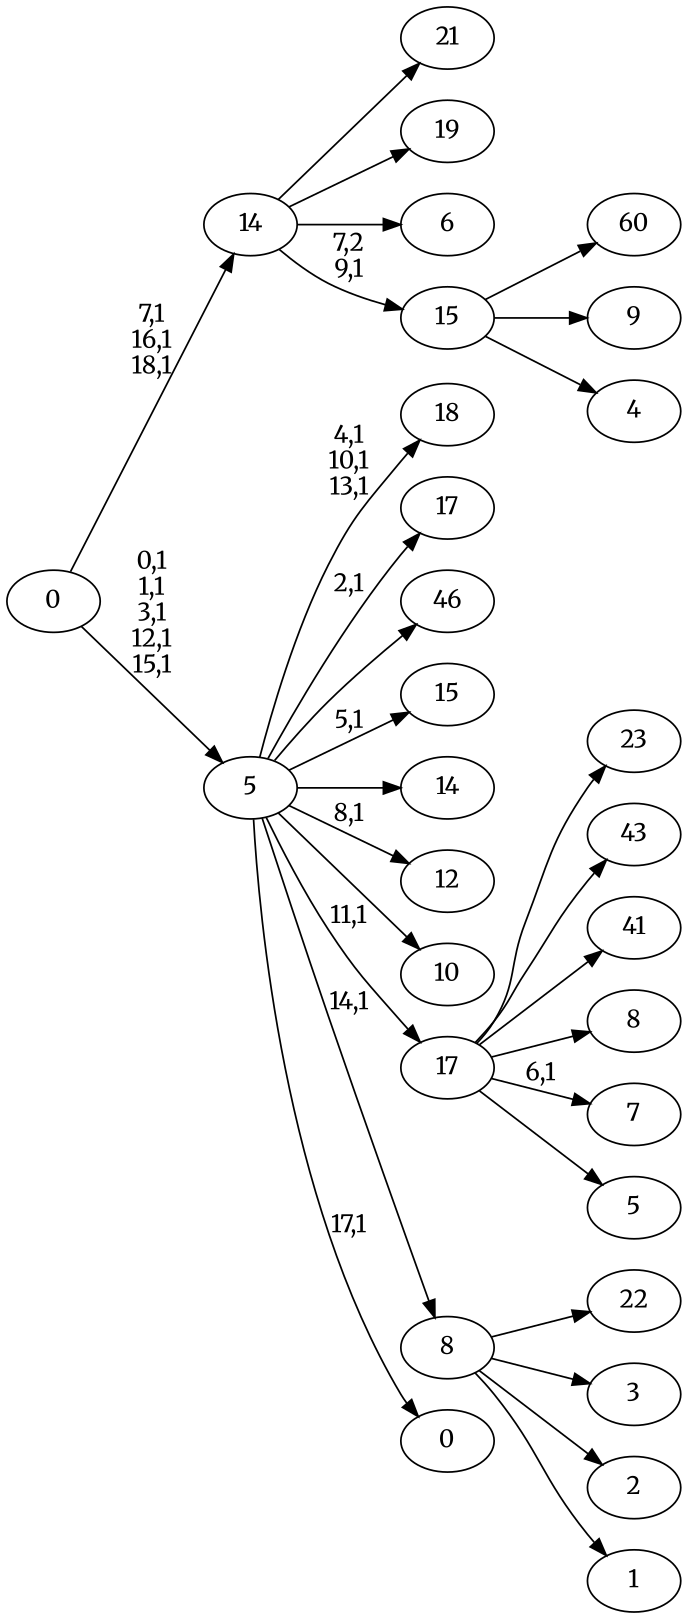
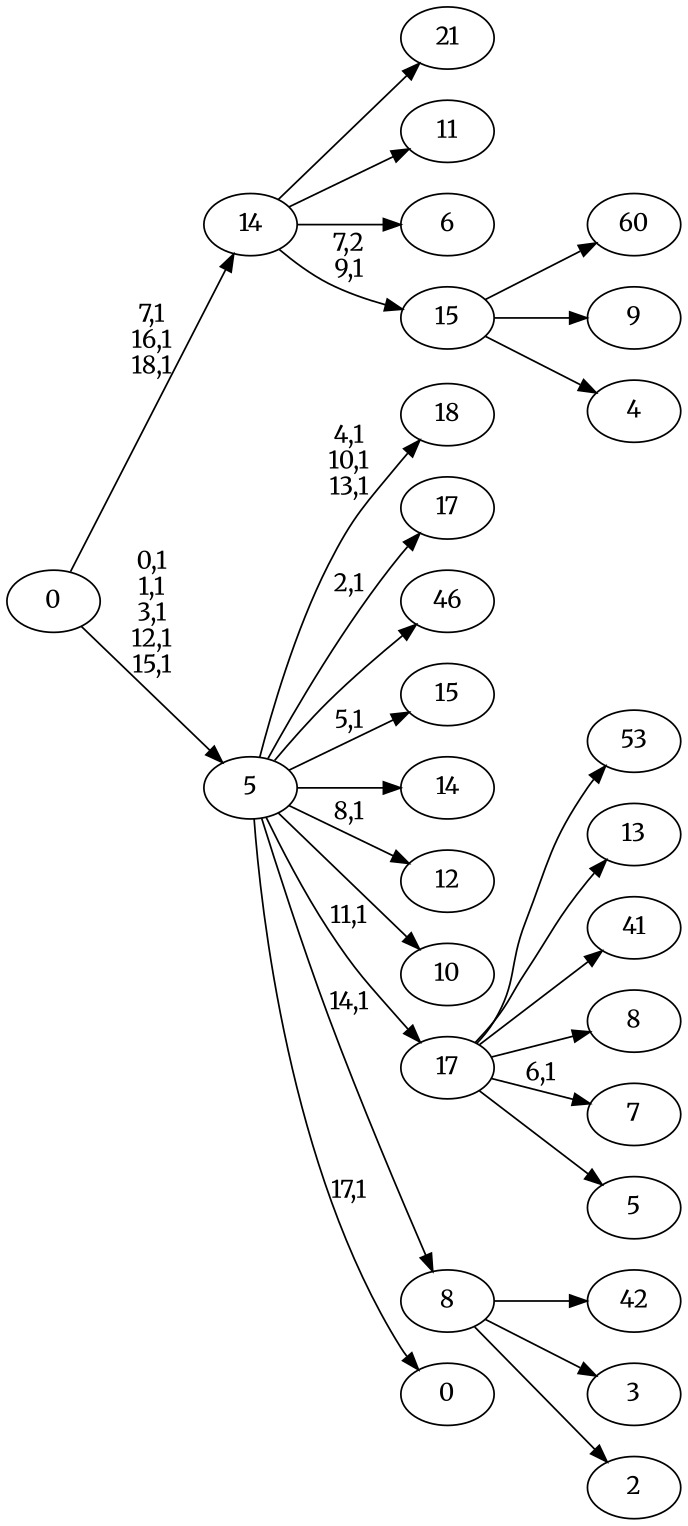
(447, 131) -> (447, 131)
(634, 741) -> (634, 741)
(634, 835) -> (634, 835)
(634, 1301) -> (634, 1301)
(634, 1581) -> none
